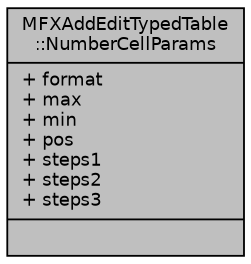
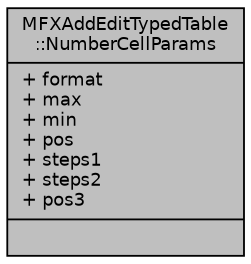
(62, 200) -> (54, 200)
